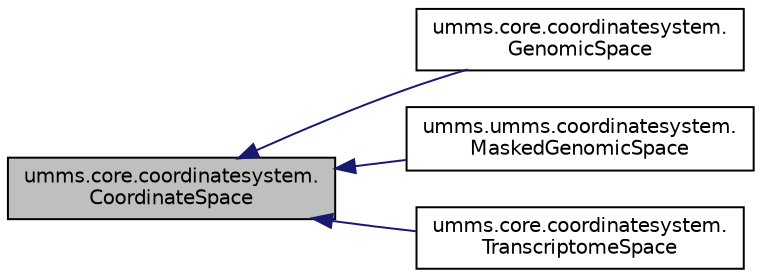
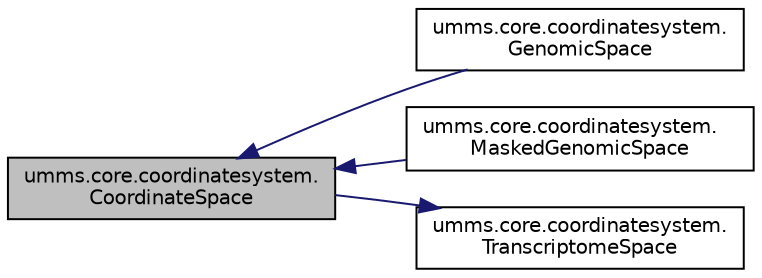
(580, 139) -> (580, 139)
(374, 226) -> (377, 200)
